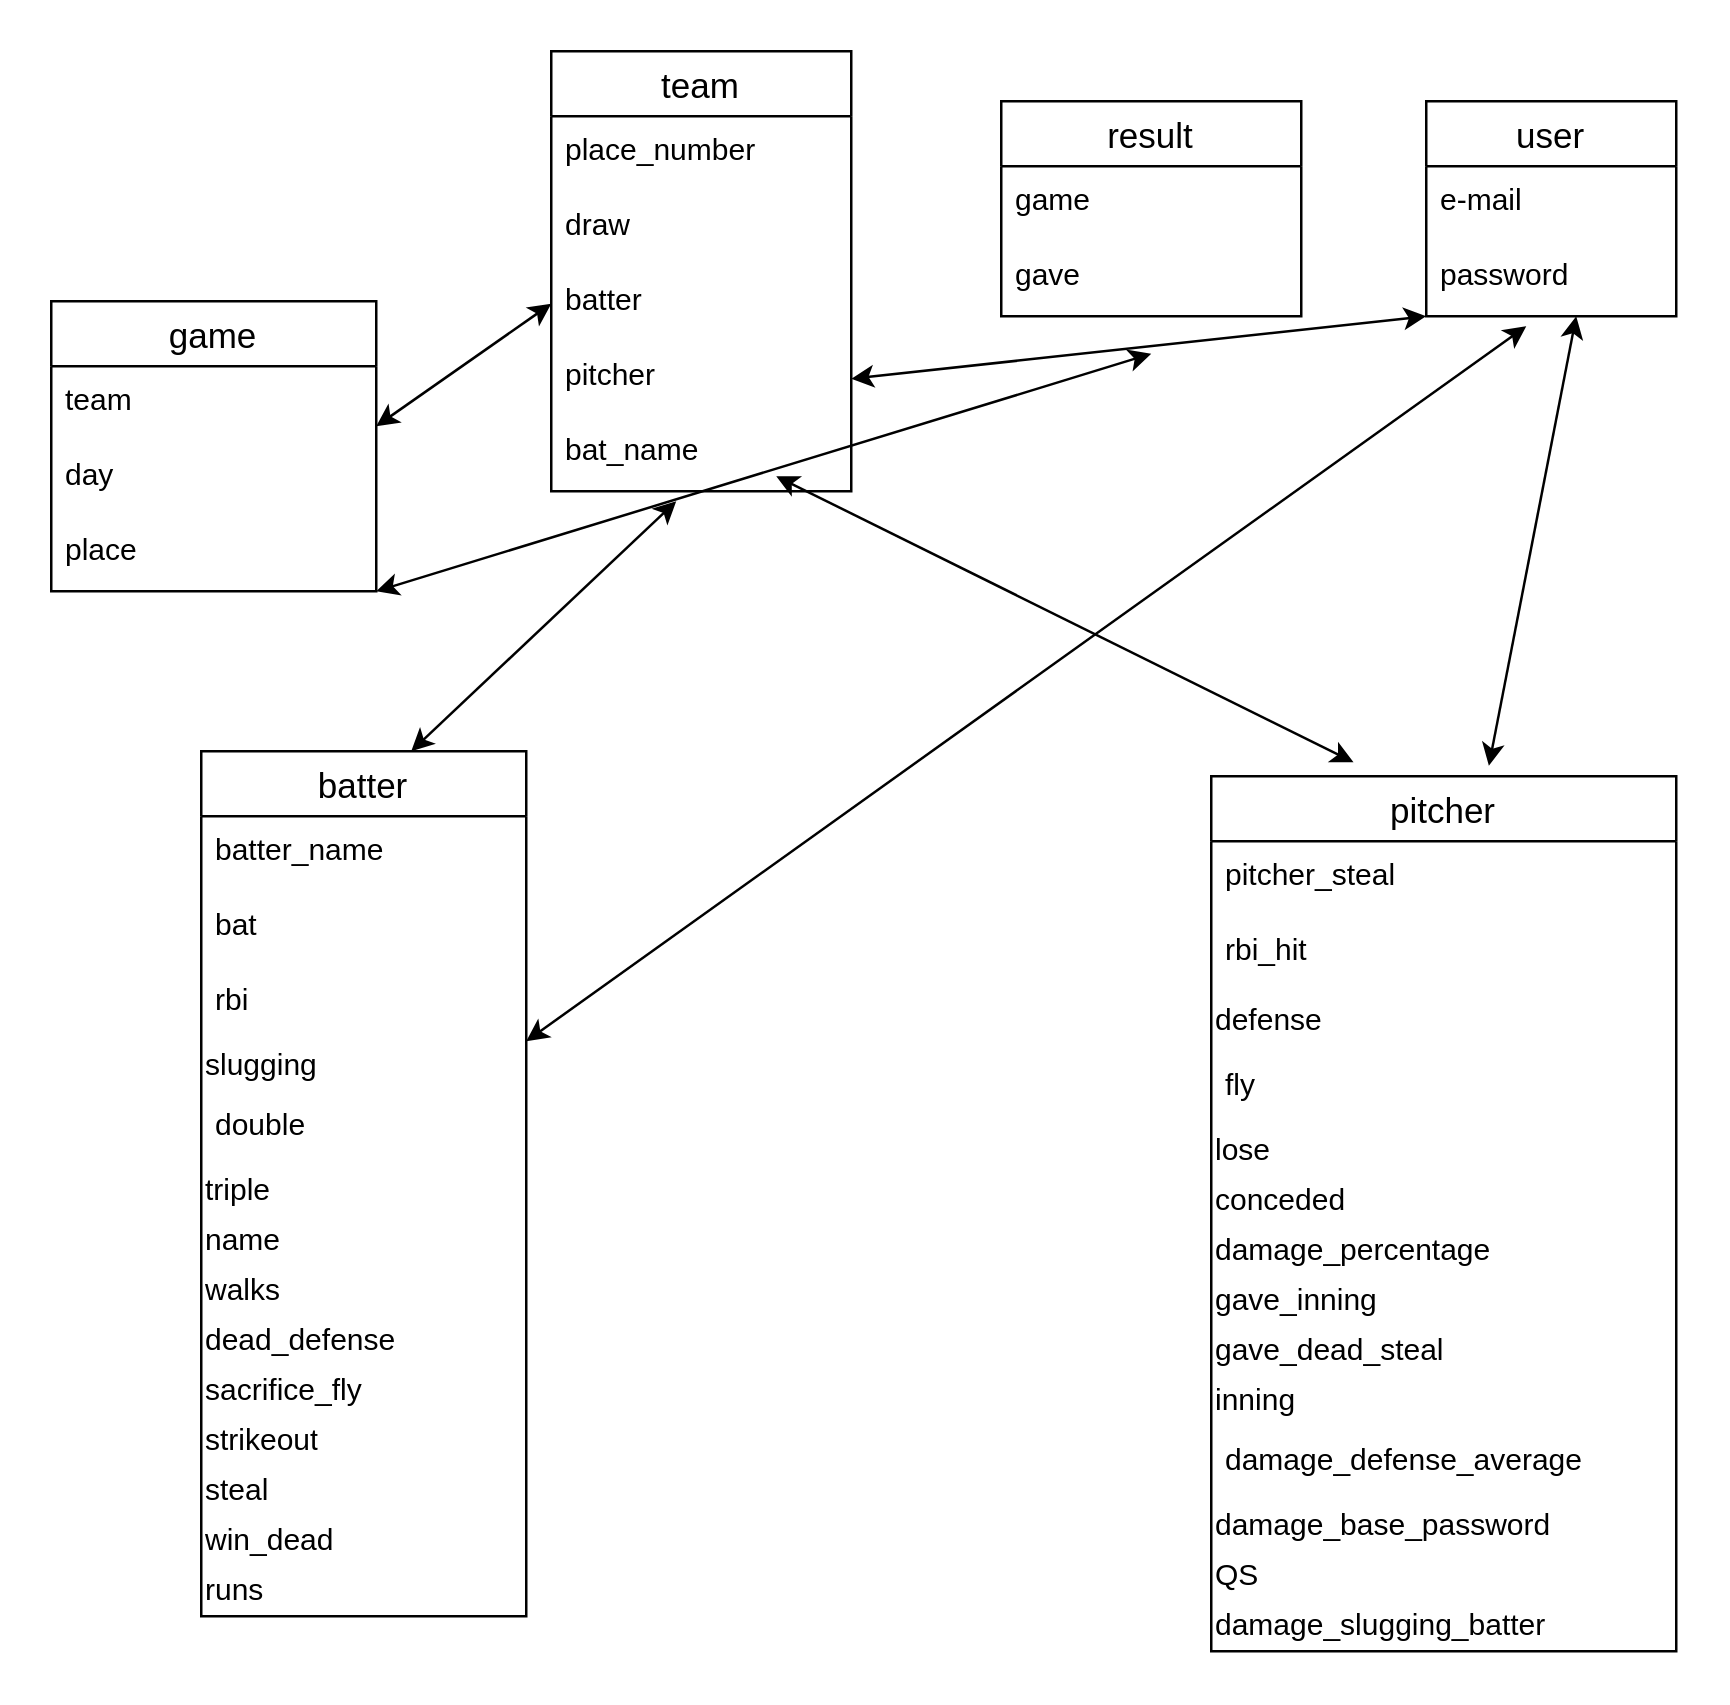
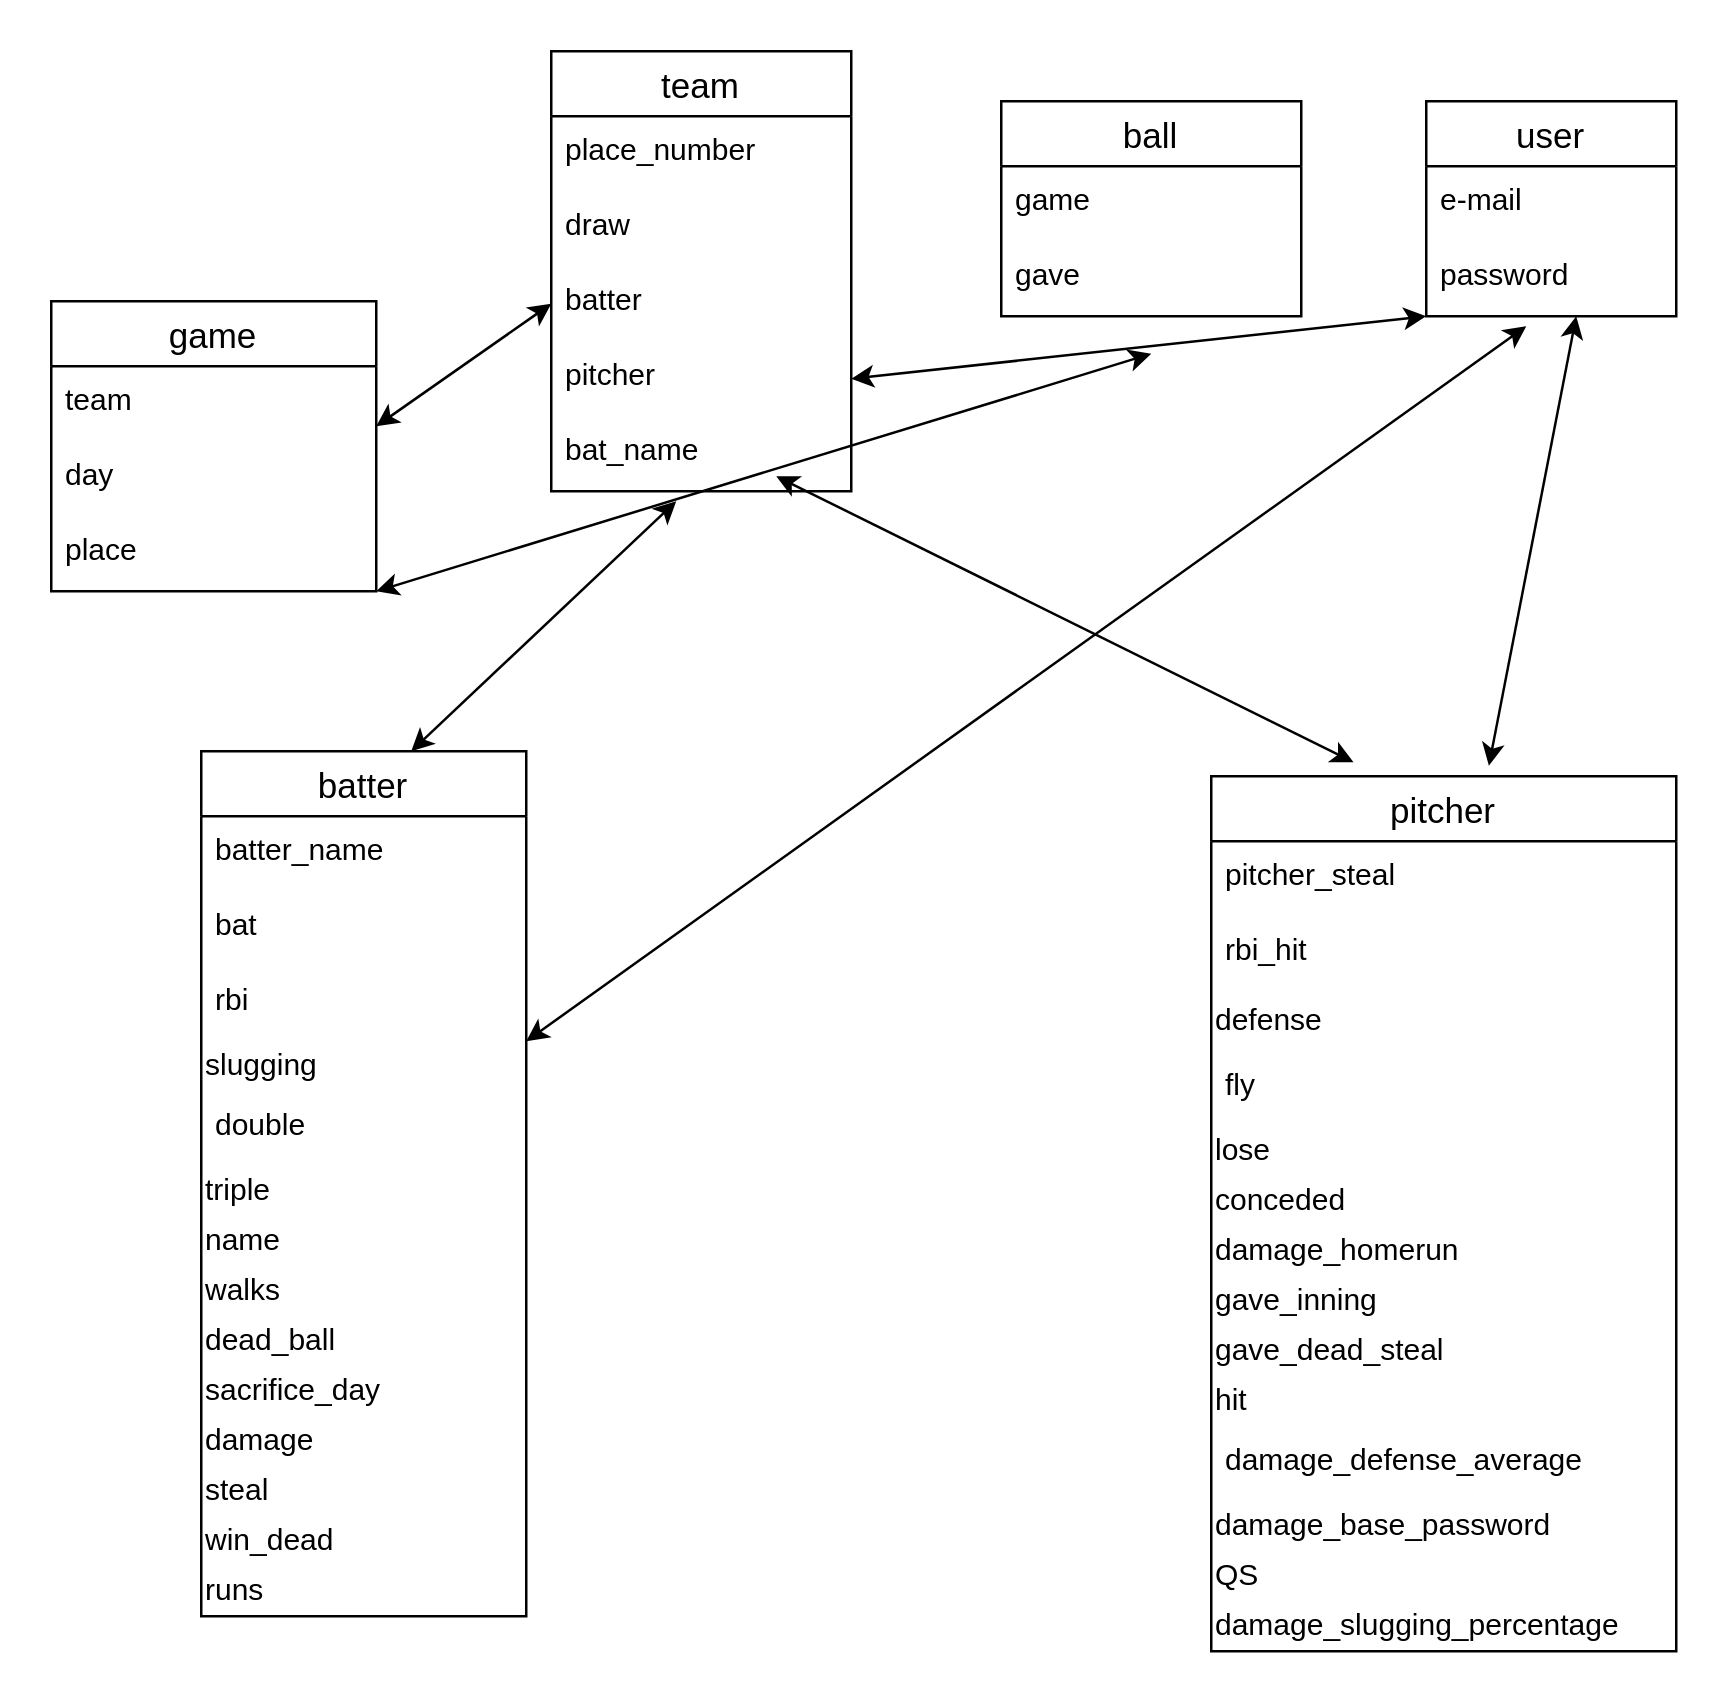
(1150, 136) -> (1150, 136)
(1359, 1251) -> (1334, 1251)
(307, 1341) -> (274, 1341)
(304, 1391) -> (308, 1391)
(1259, 1401) -> (1238, 1401)
(278, 1441) -> (257, 1441)
(1393, 1626) -> (1427, 1626)
